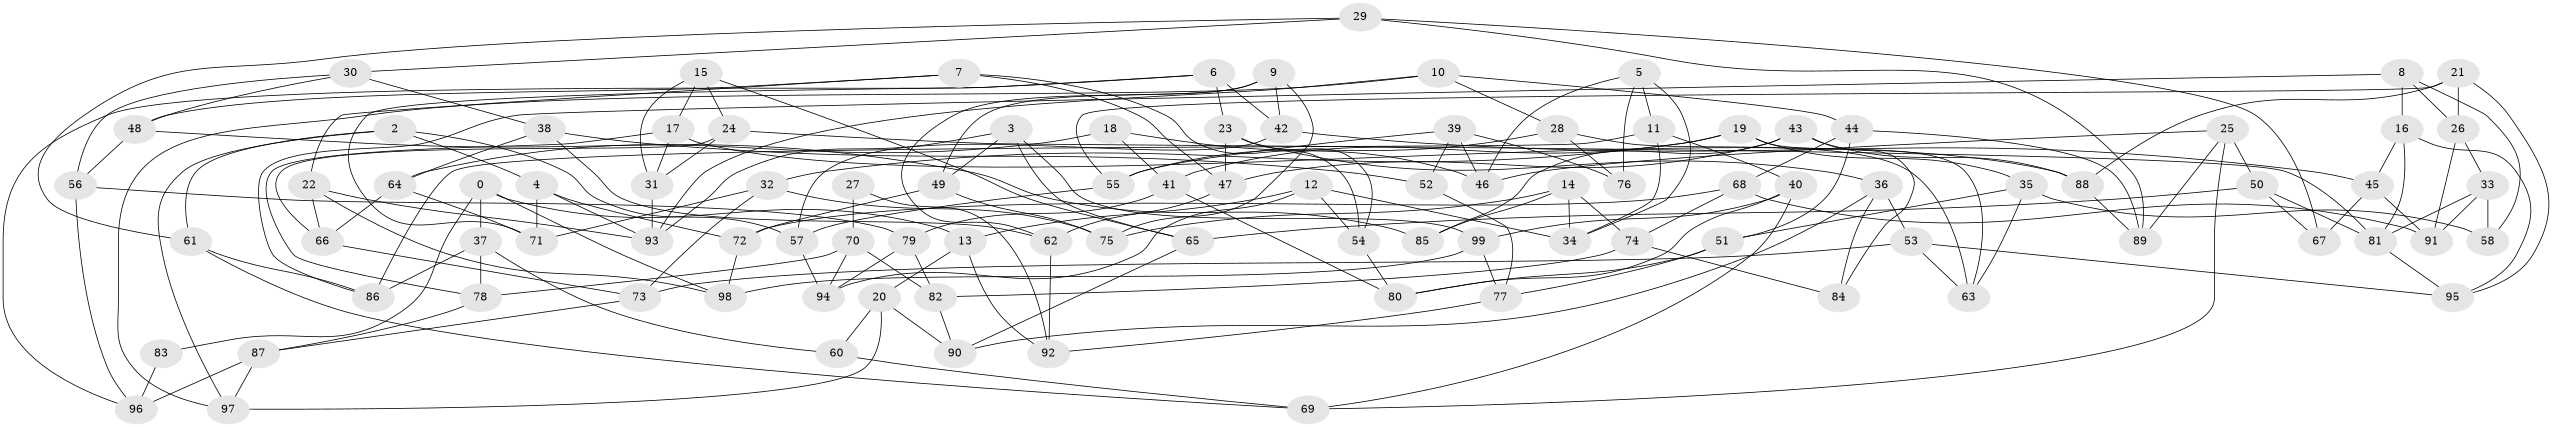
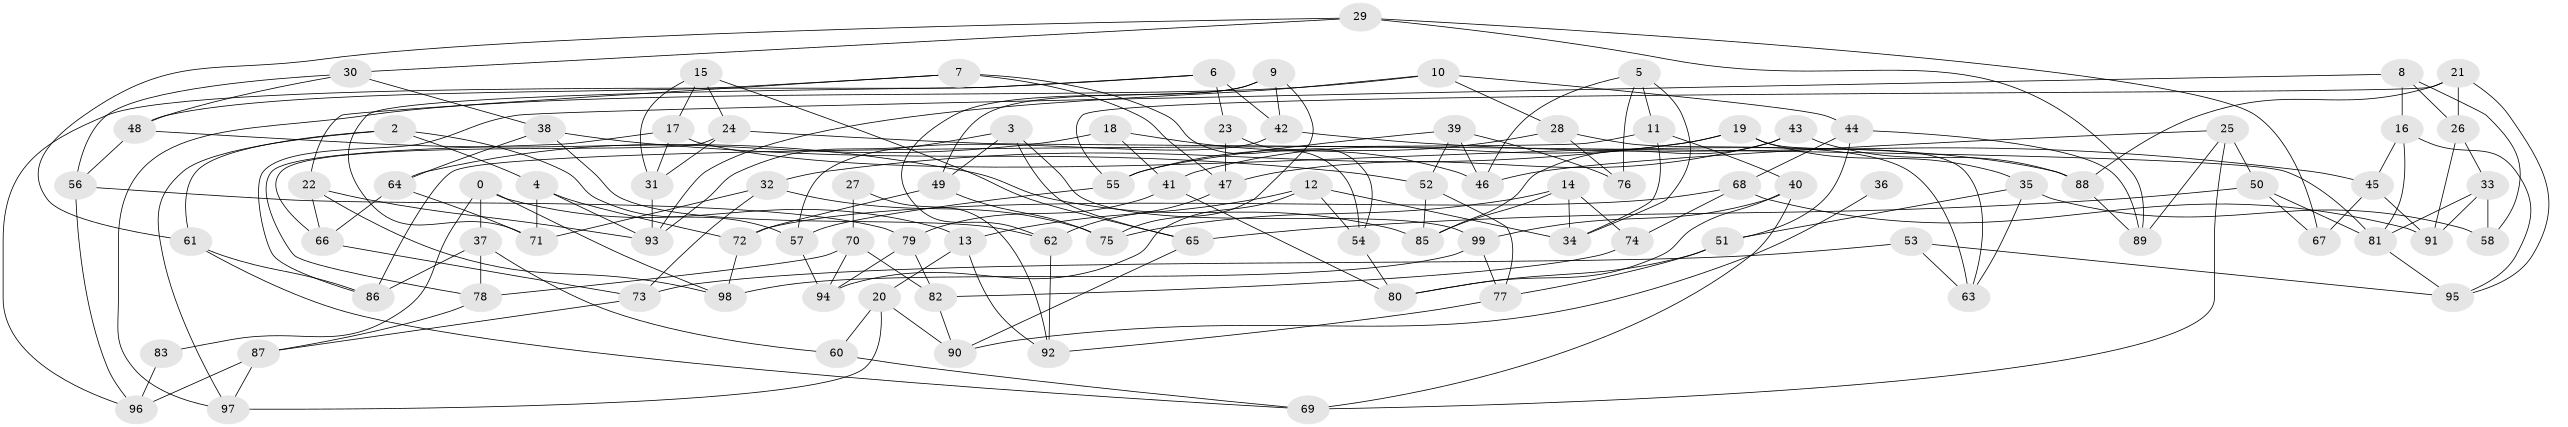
(1426, 169) -> none
(1897, 214) -> none
none -> (1425, 215)
(1839, 298) -> none
